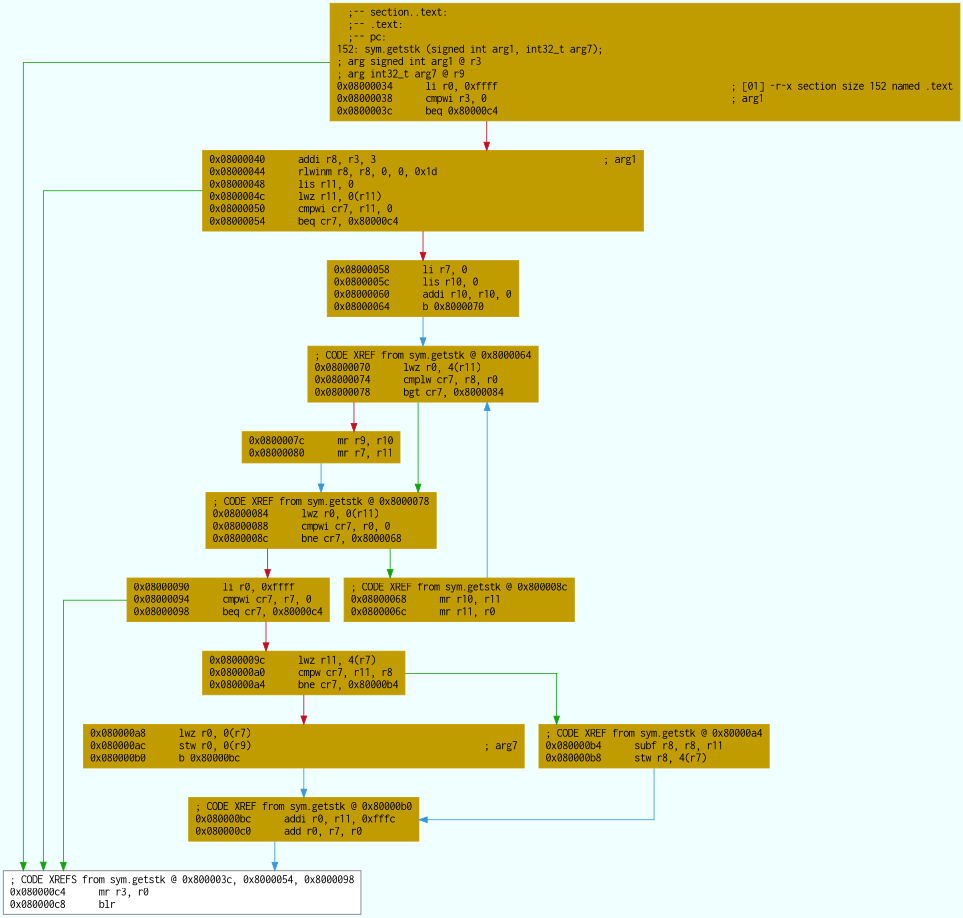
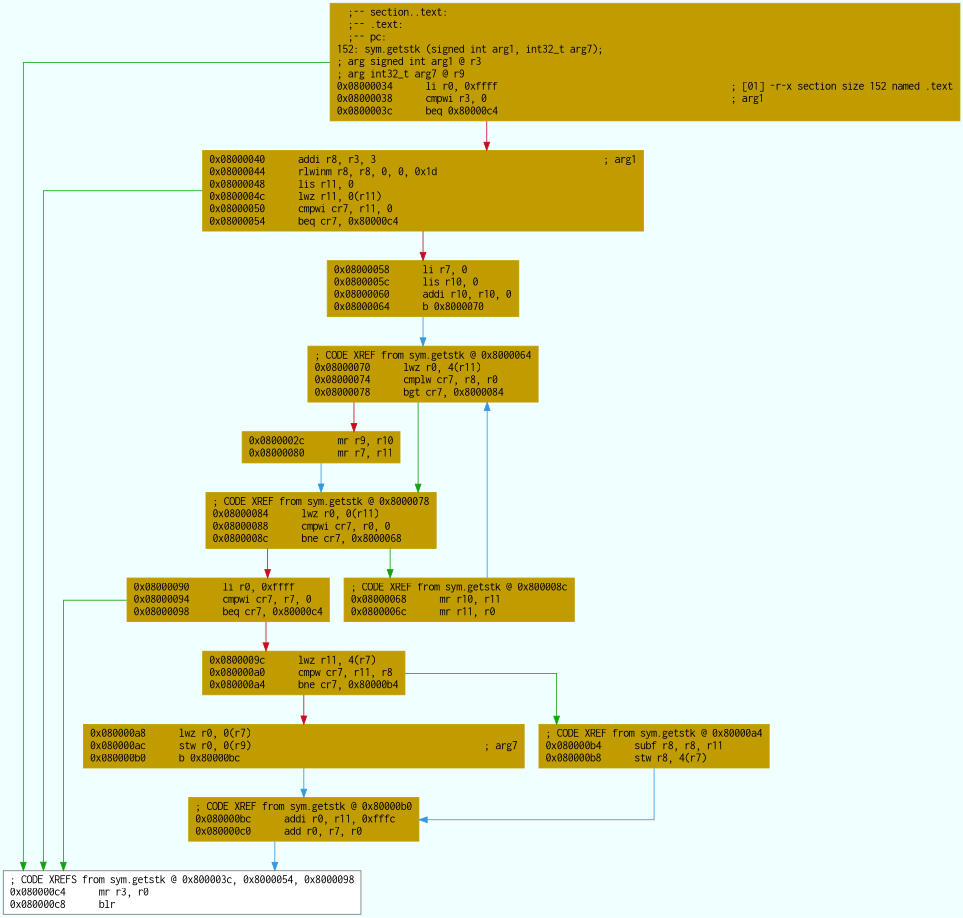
(321, 447) -> (321, 447)
